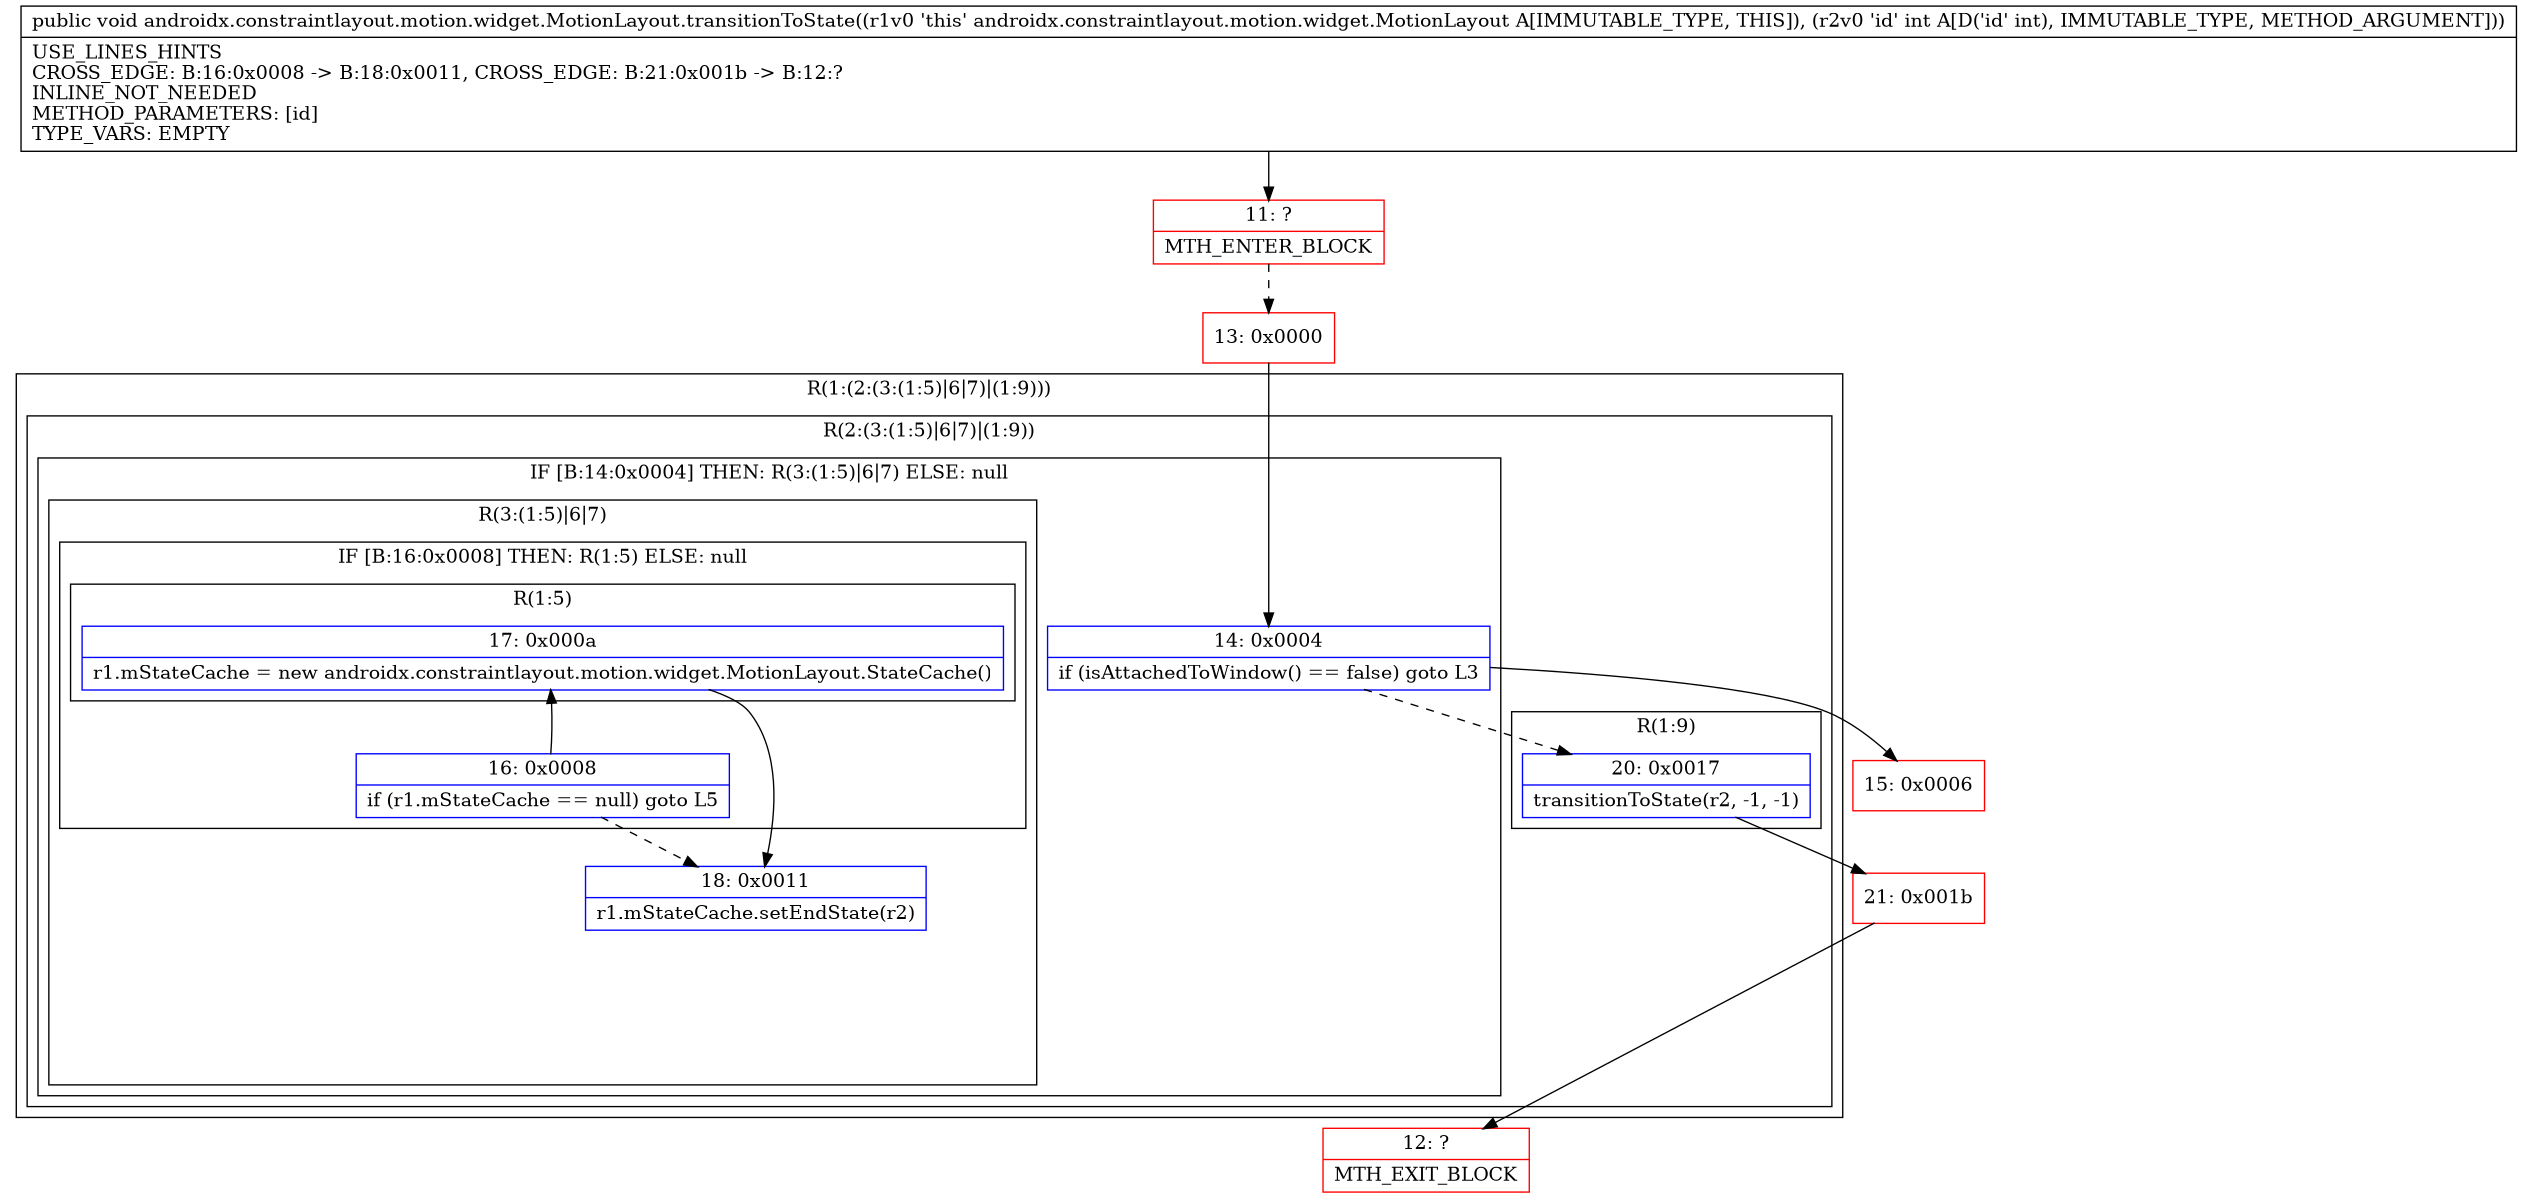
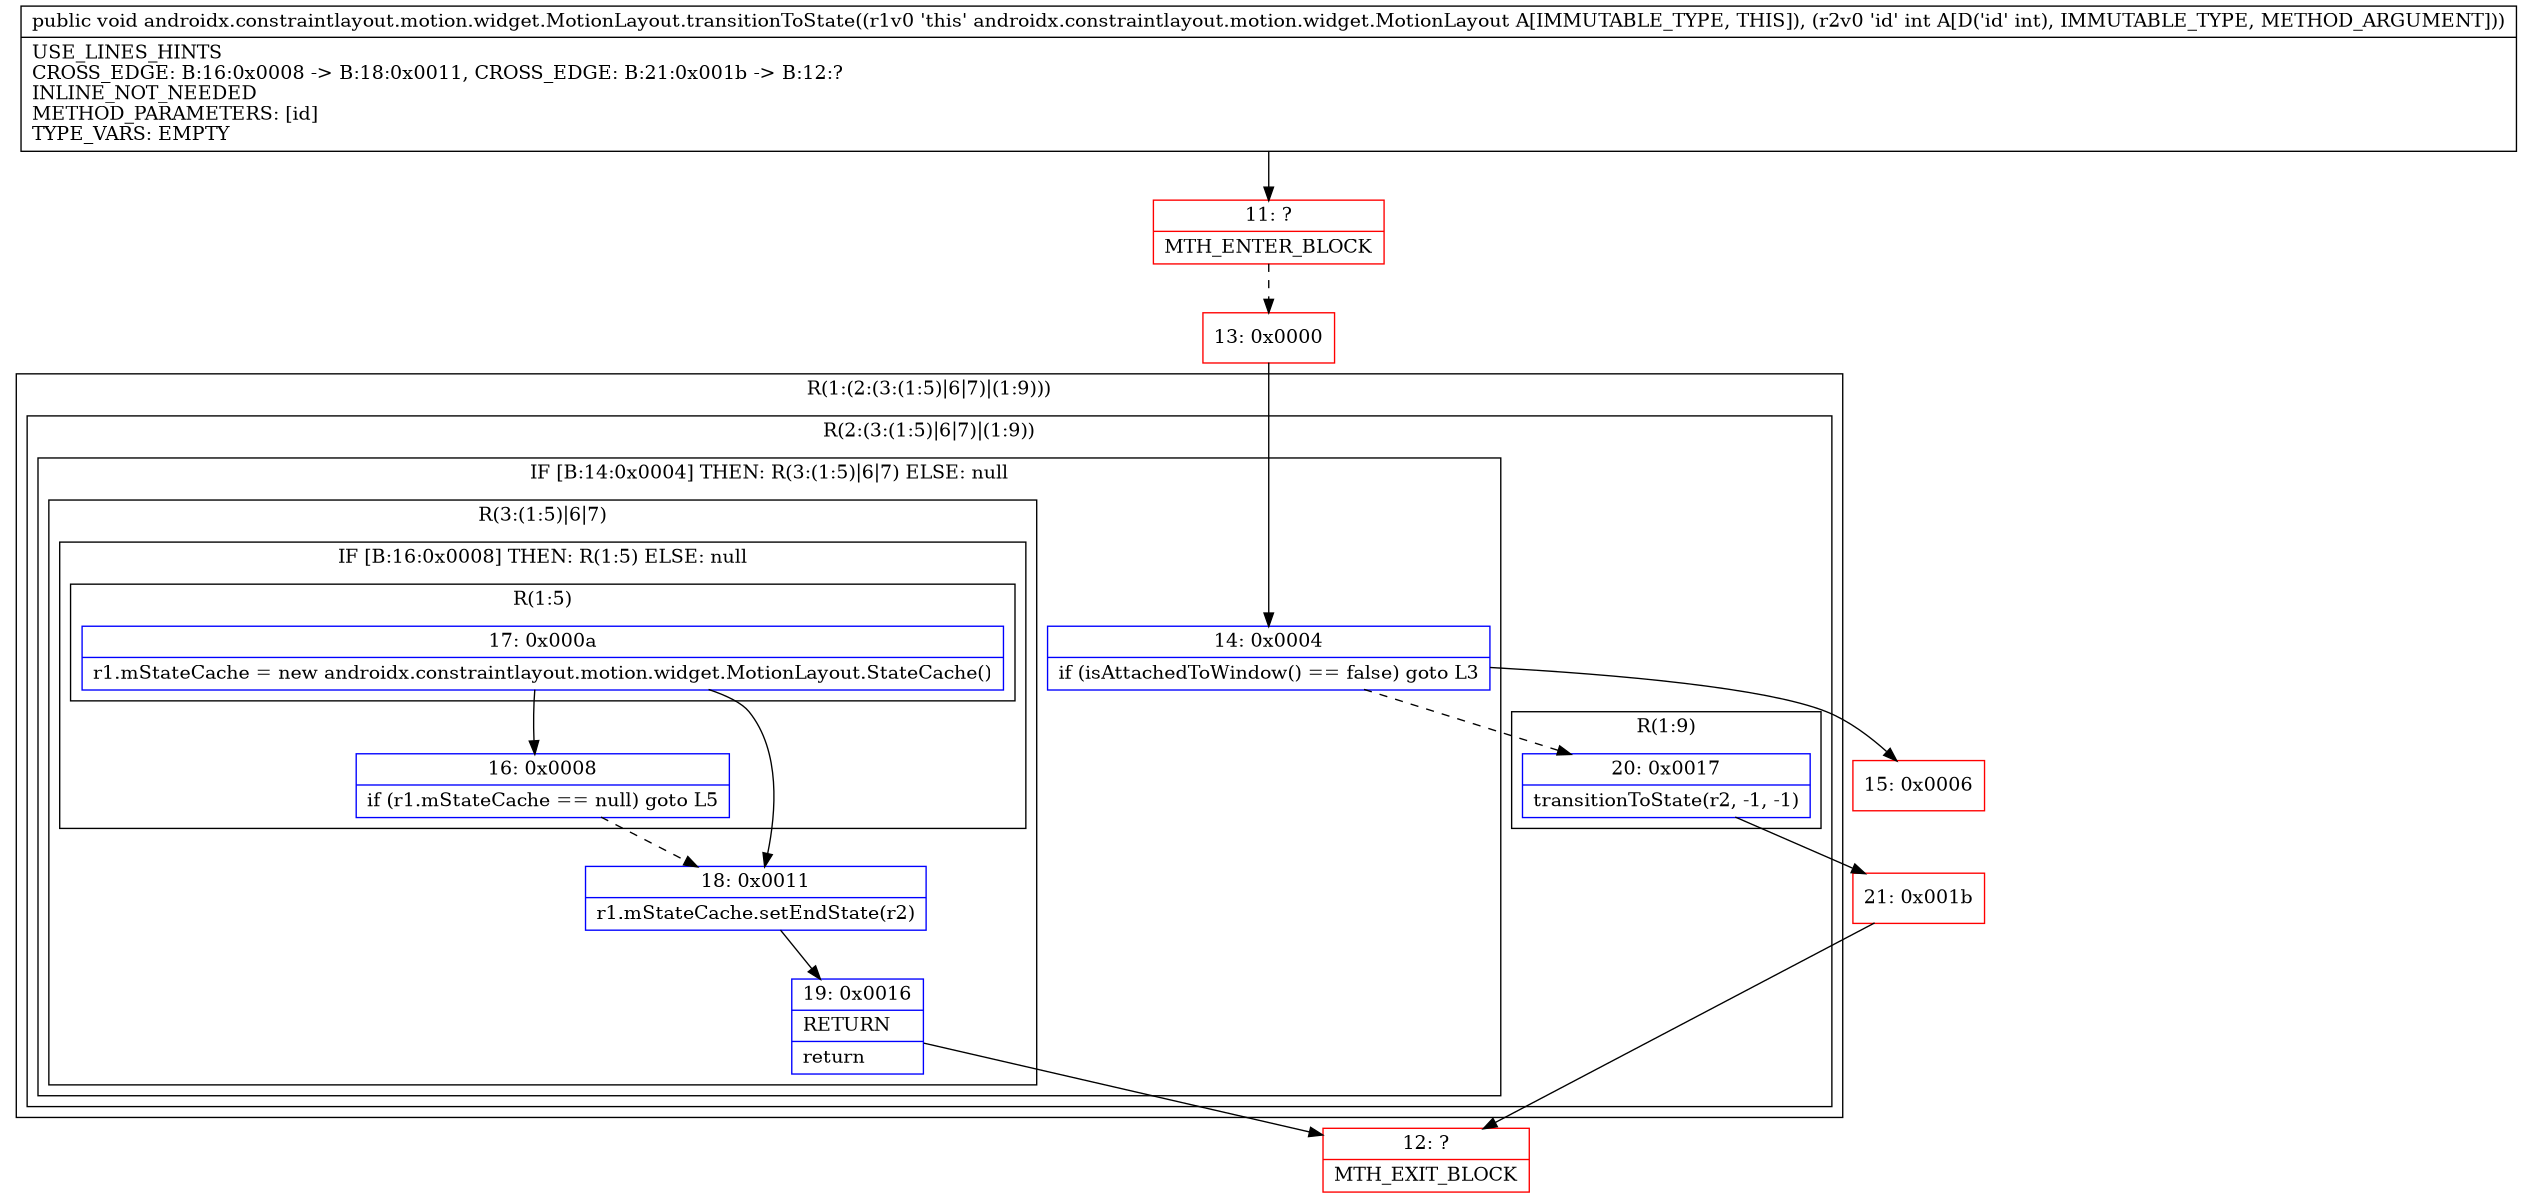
(552, 729) -> (534, 715)
none -> (858, 1027)
